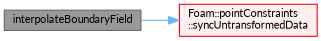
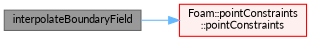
(248, 20) -> (243, 20)
